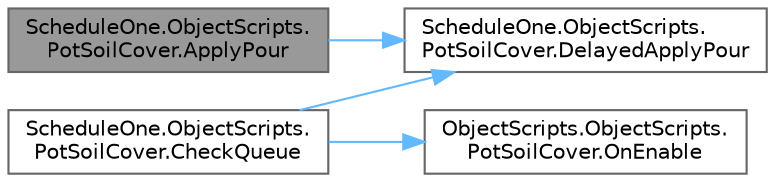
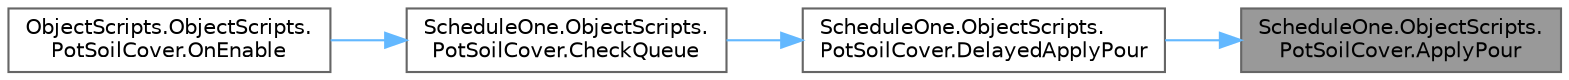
(356, 40) -> (1192, 40)
(366, 142) -> (358, 40)
